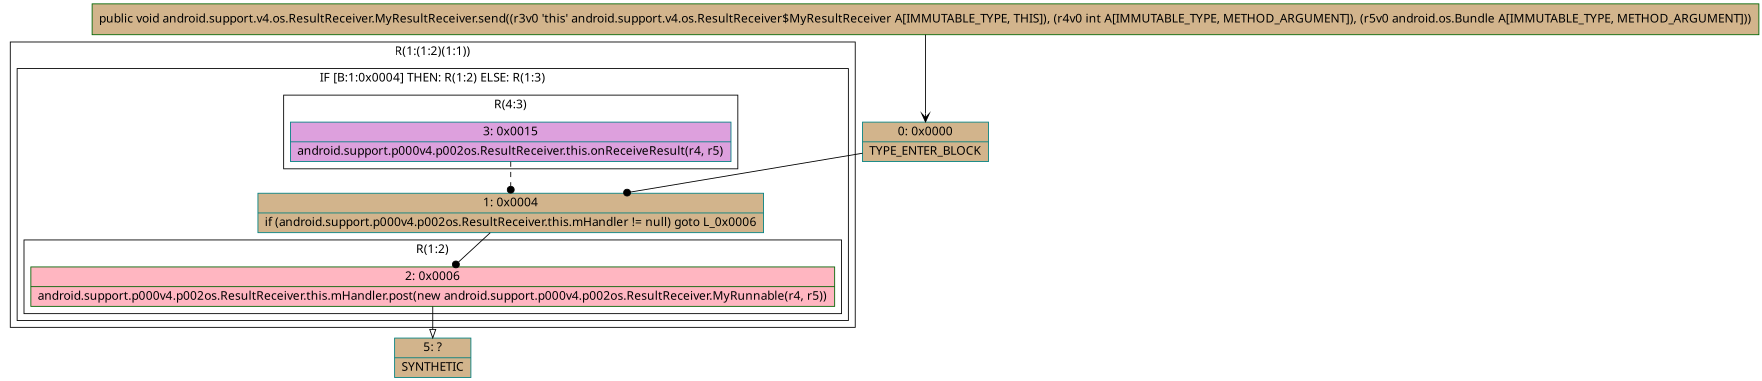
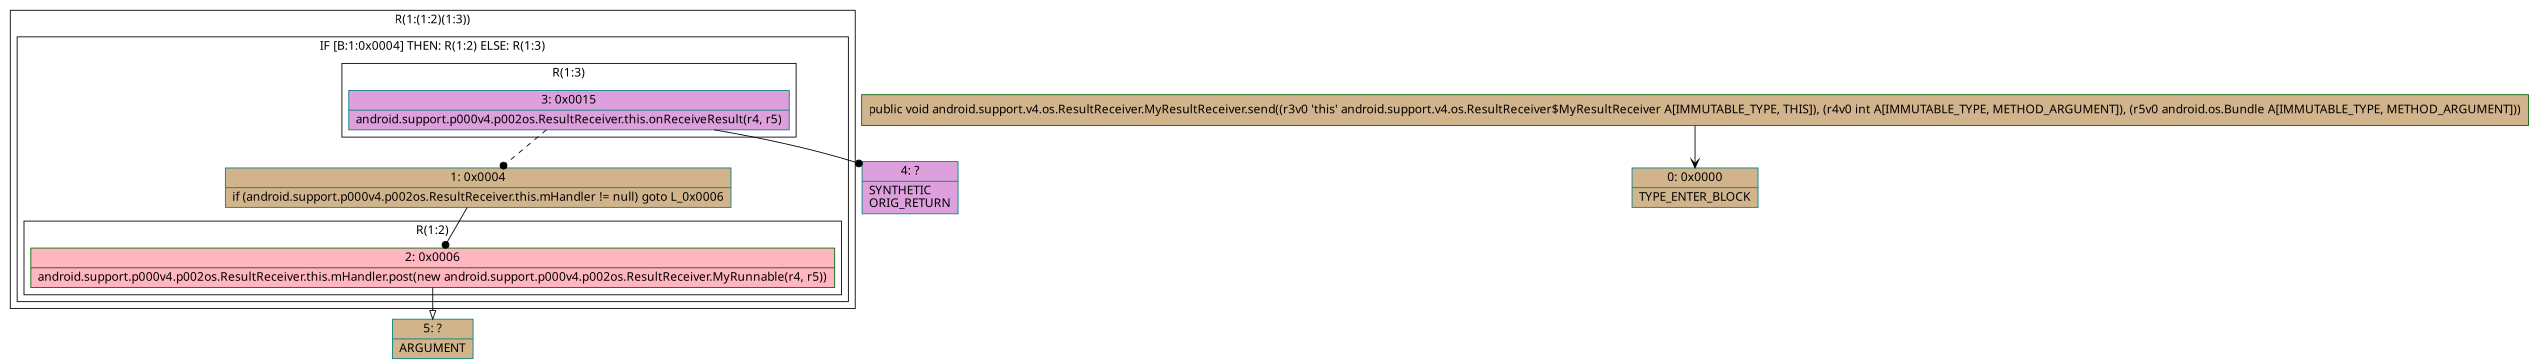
(433, 52) -> (433, 20)
(511, 105) -> (569, 73)
(747, 173) -> none
none -> (910, 188)
(433, 367) -> (433, 348)
